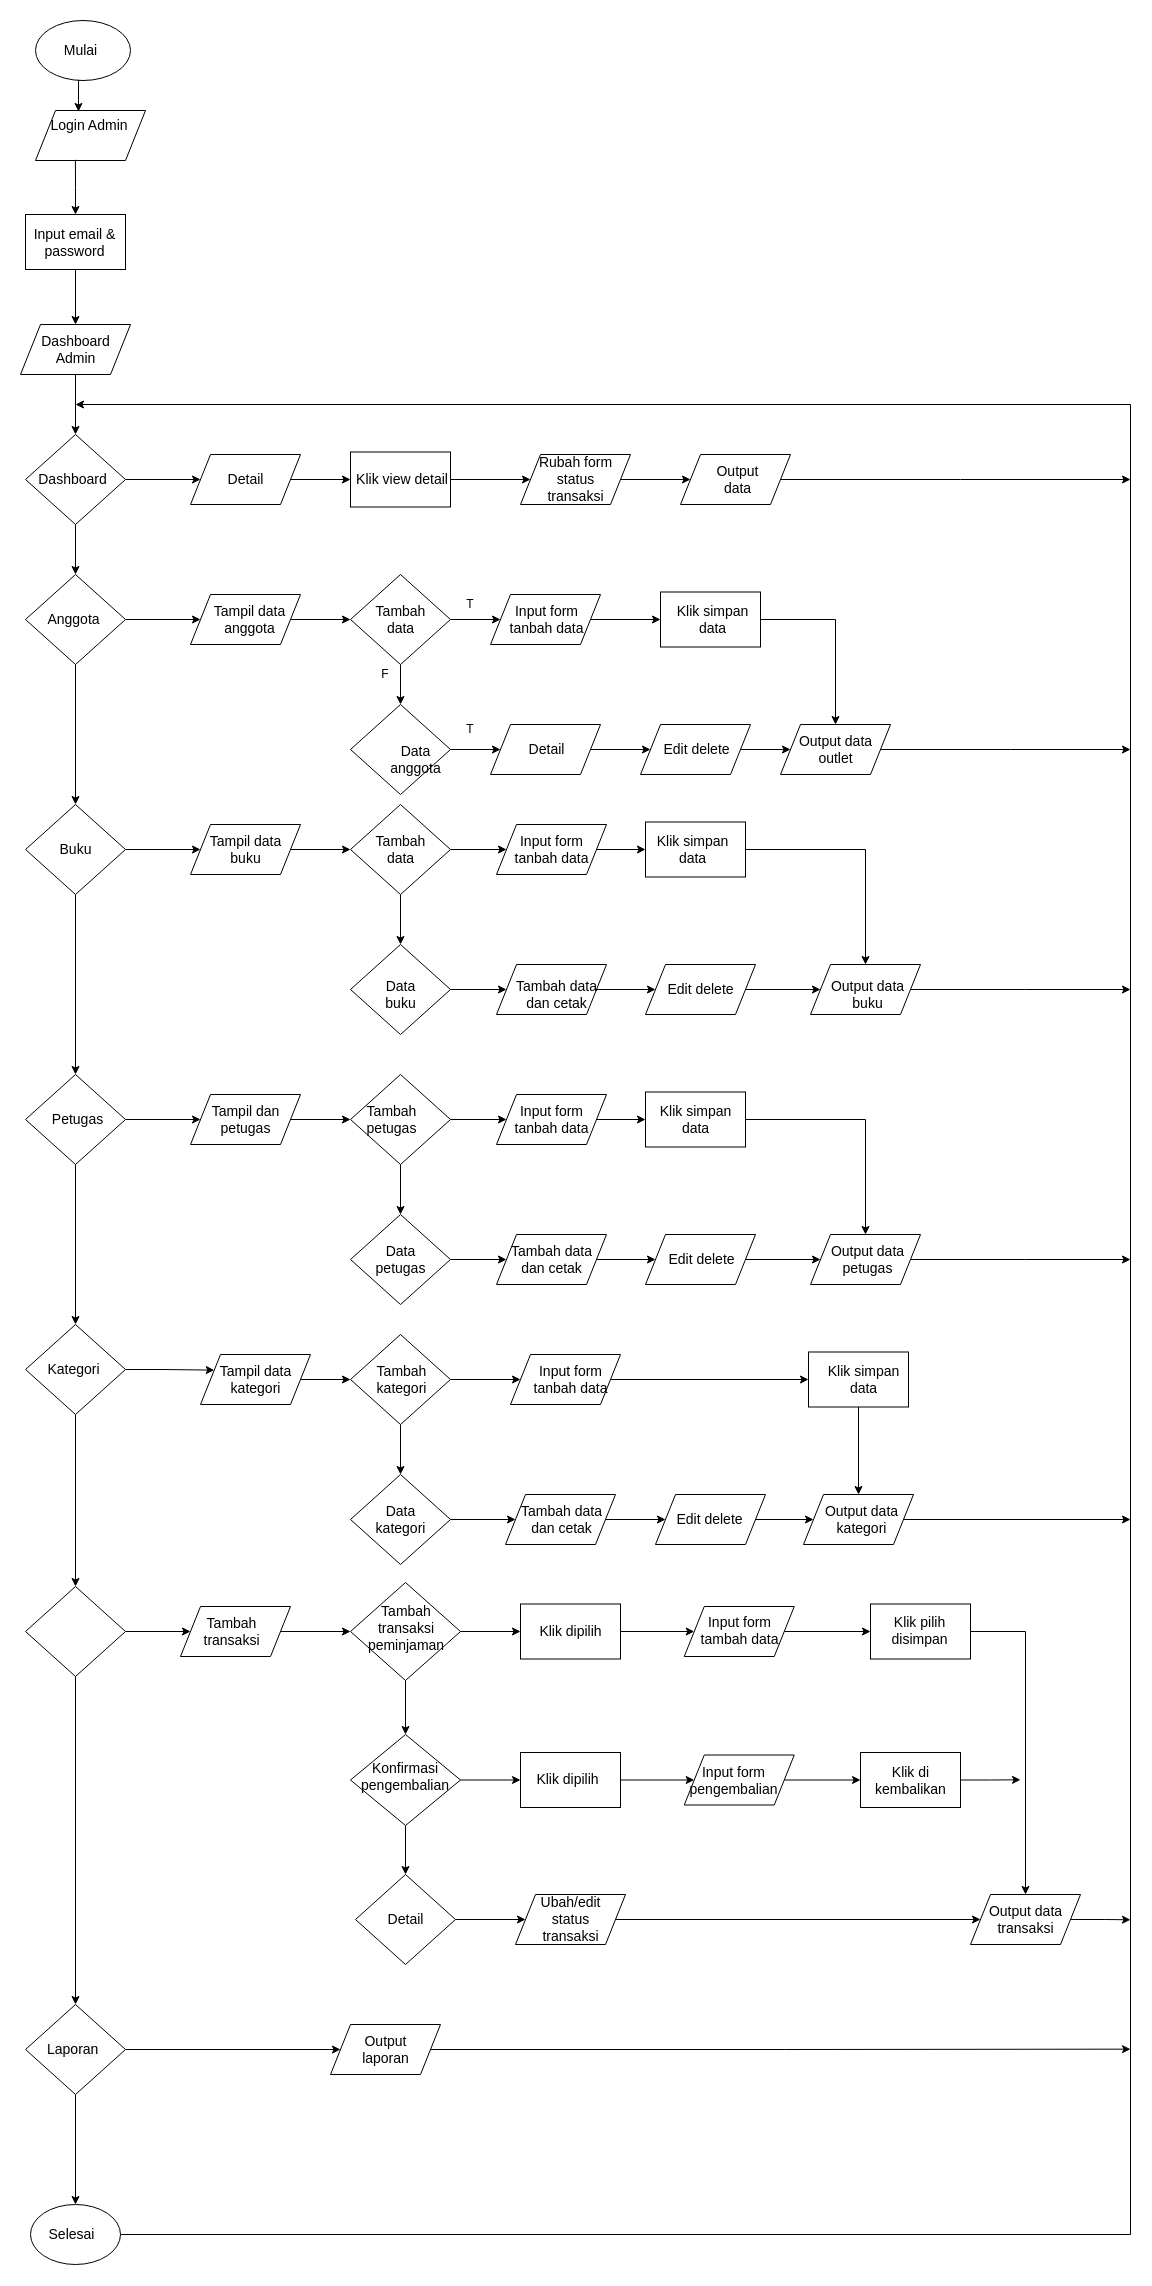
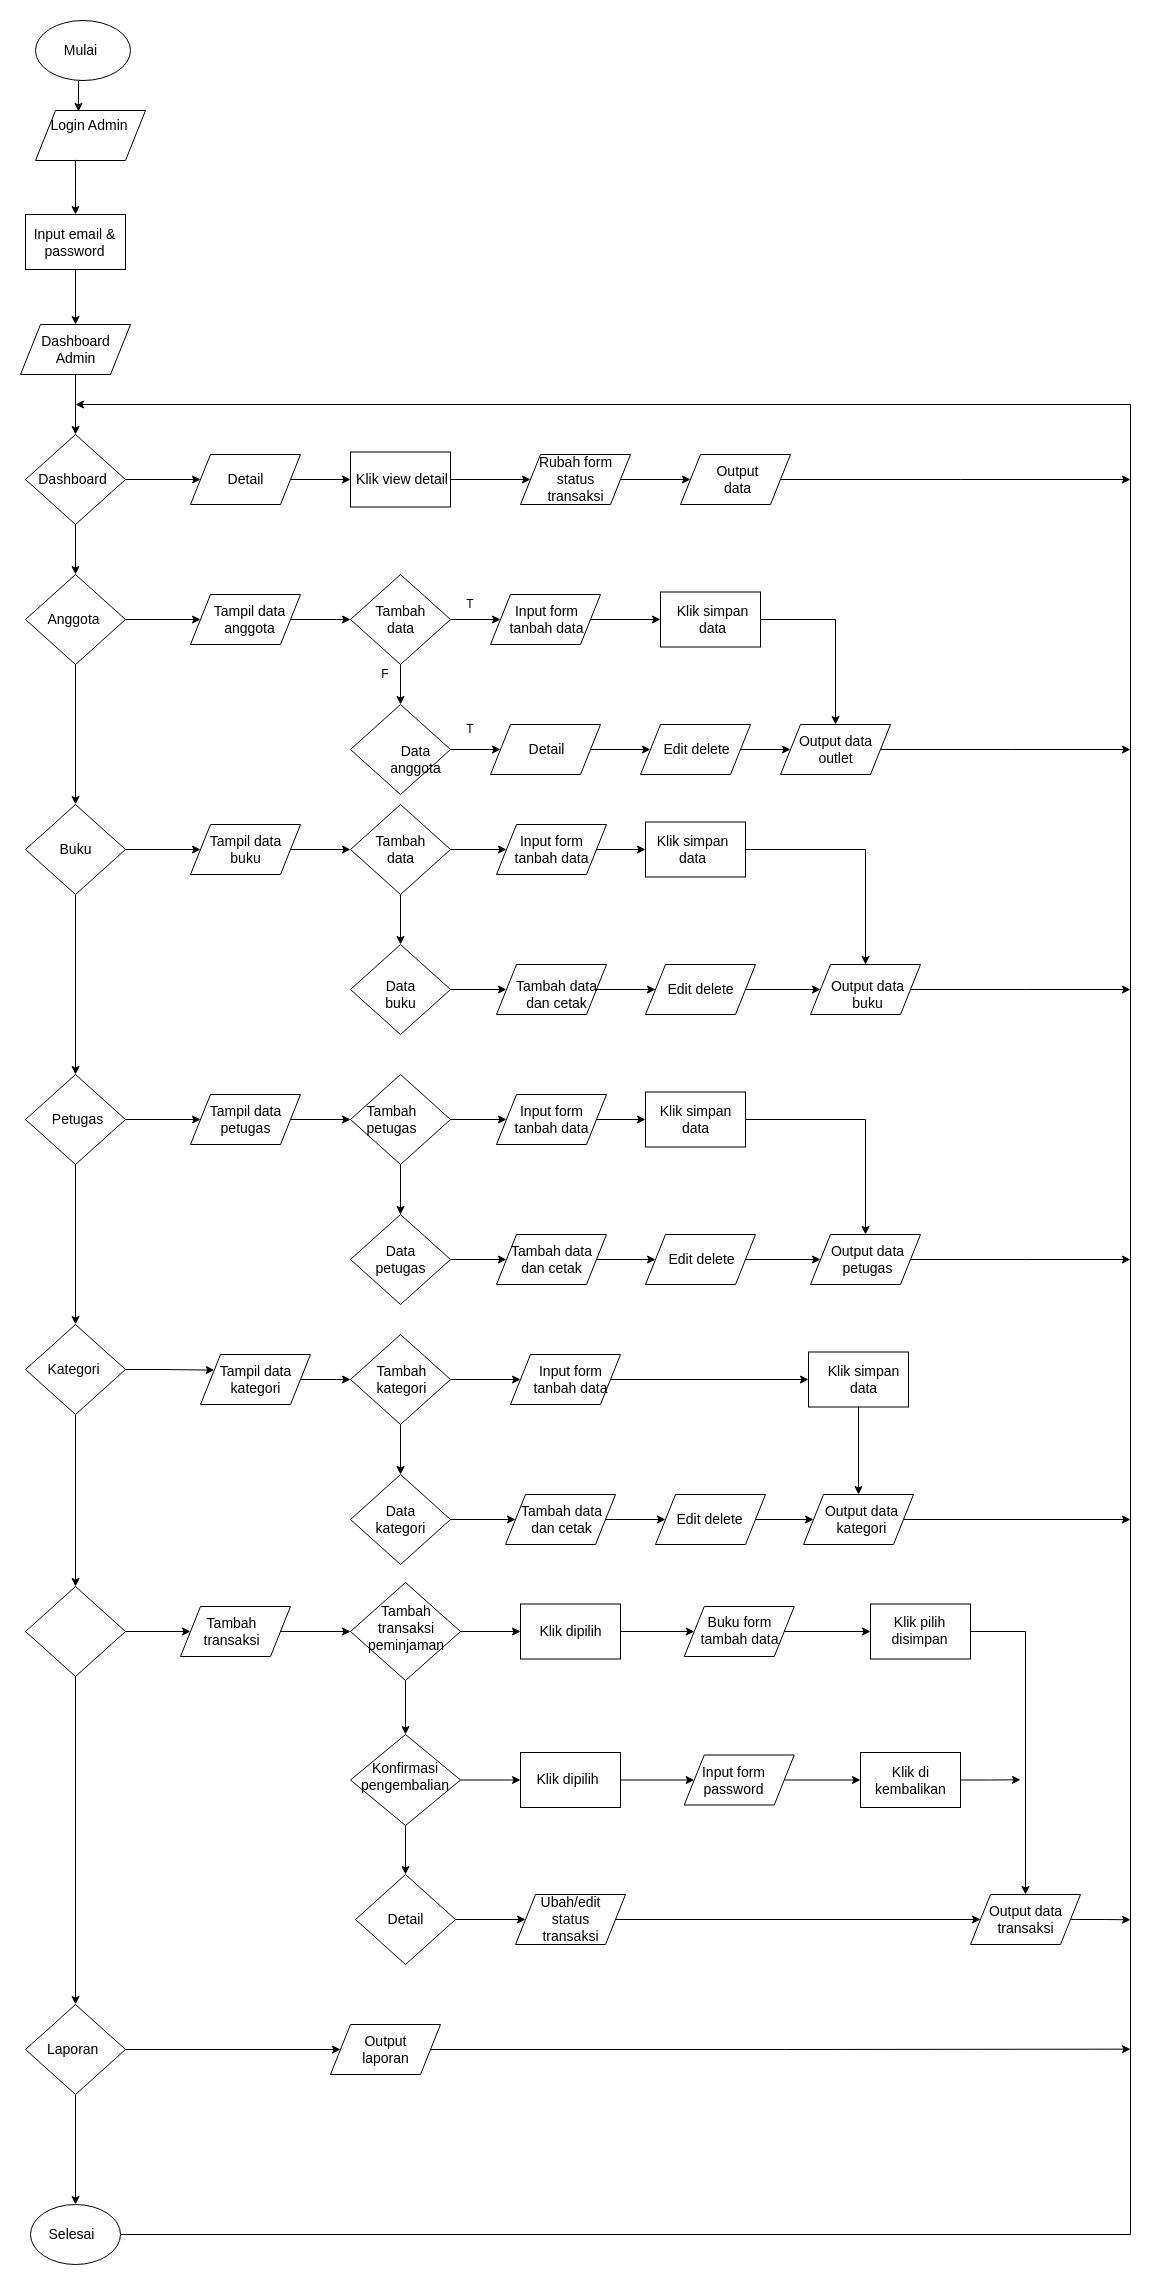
(246, 1120) -> (246, 1120)
(740, 1631) -> (740, 1631)
(734, 1781) -> (734, 1781)
